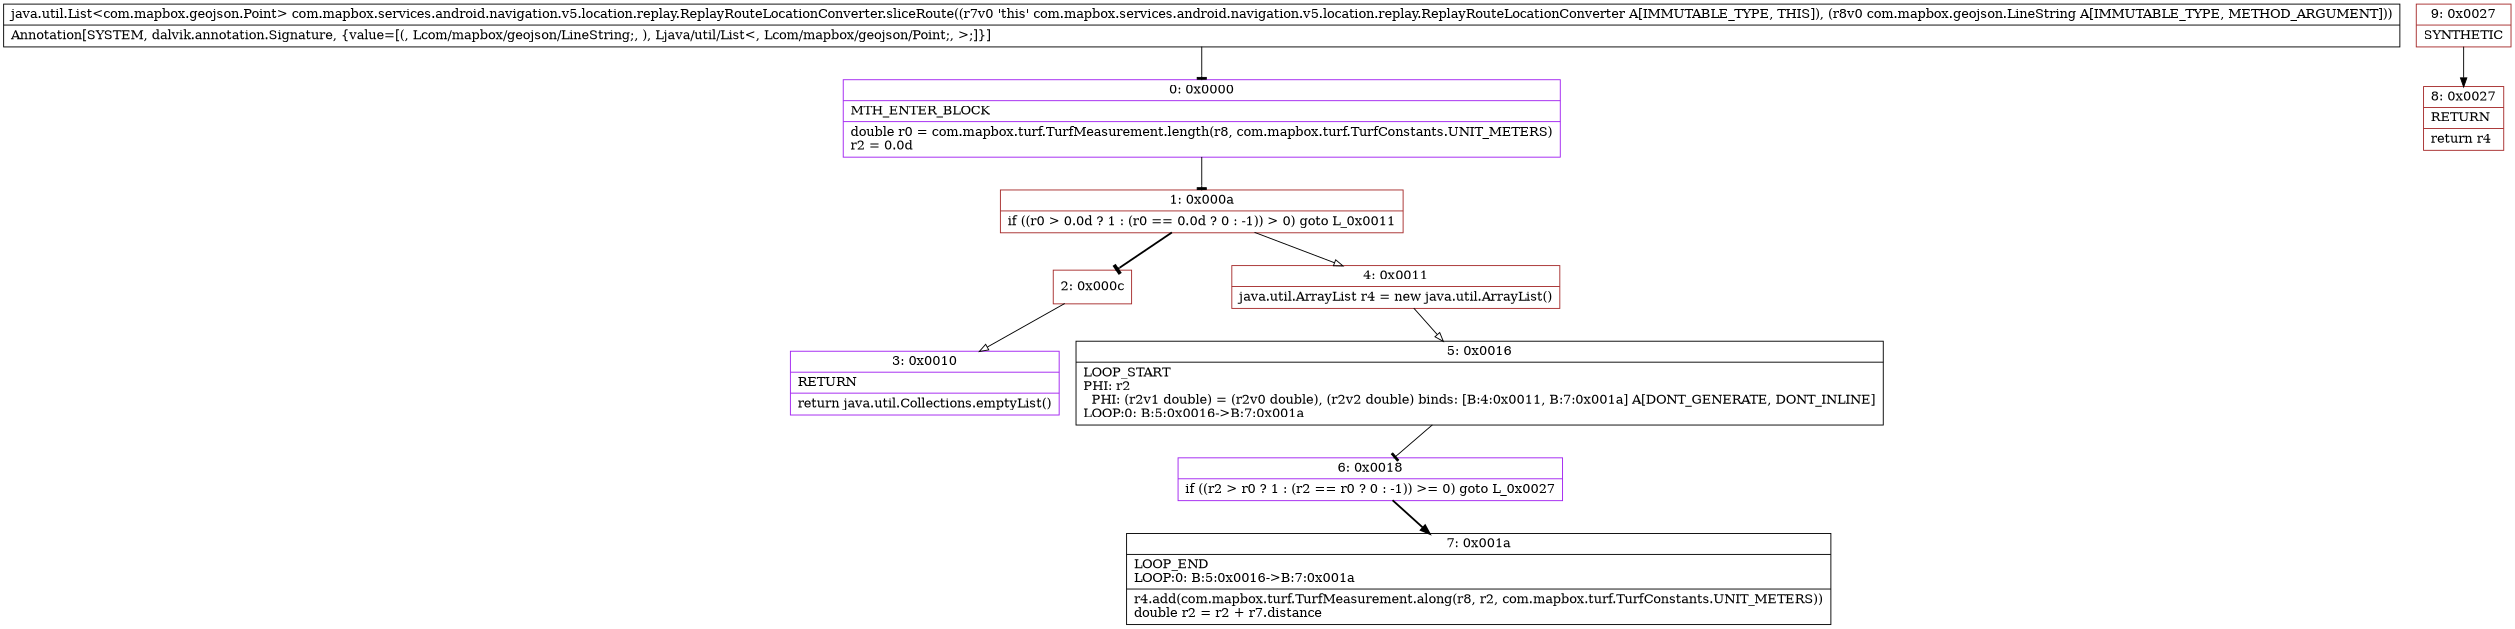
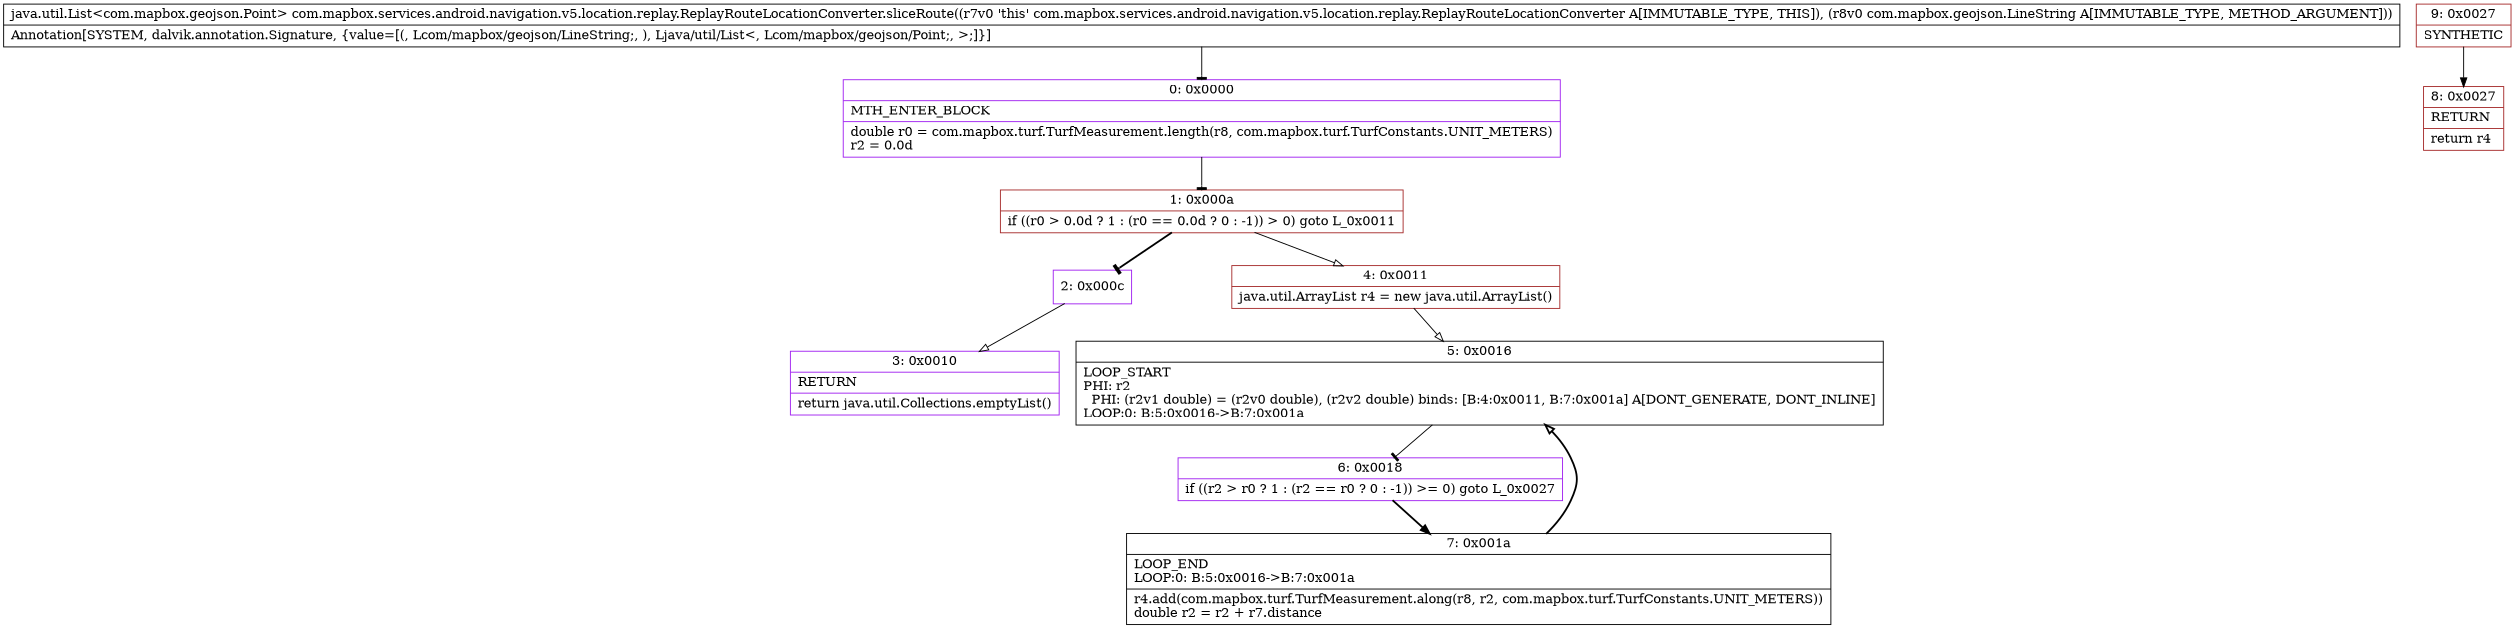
(1092, 287) -> (1092, 287)
none -> (1576, 484)
